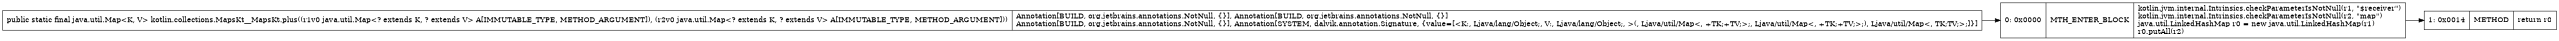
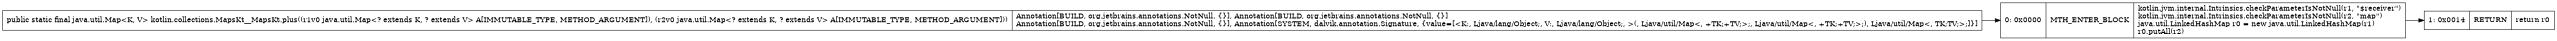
(2492, 20) -> (2491, 20)
